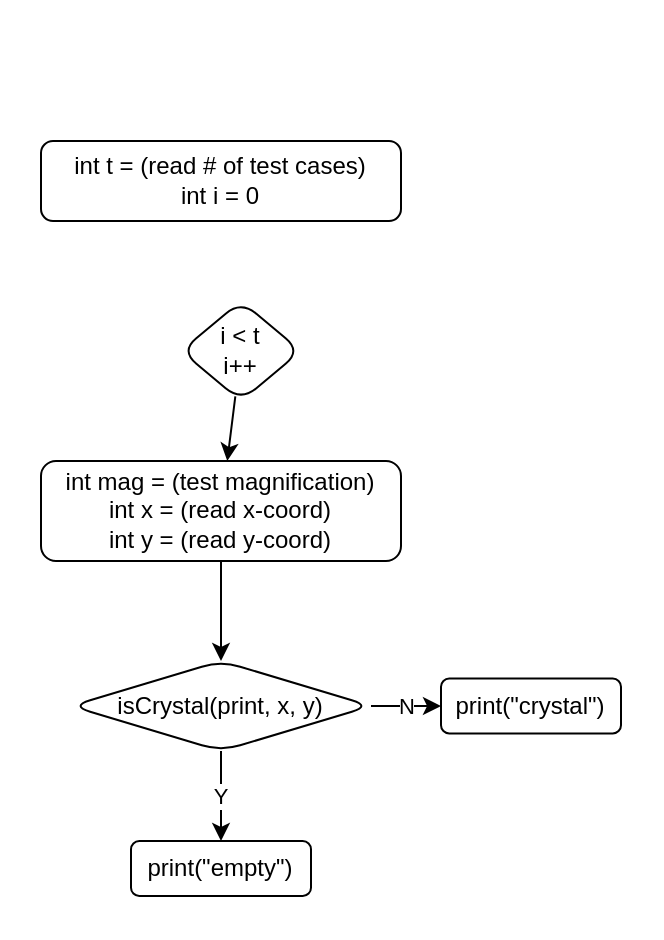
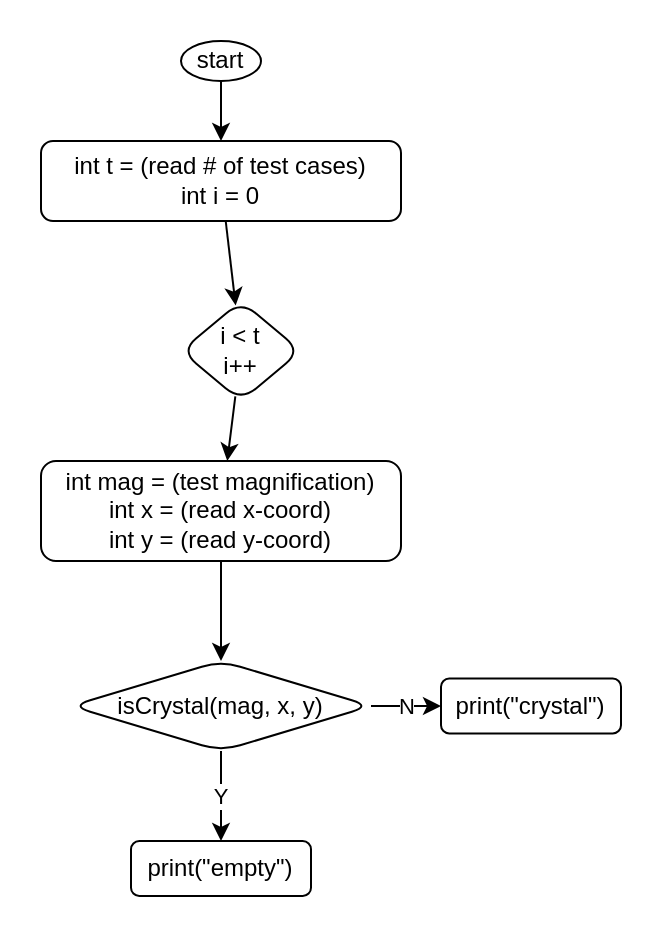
none -> (221, 61)
none -> (221, 104)
none -> (230, 257)
(221, 707) -> (221, 707)
